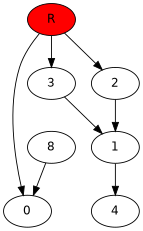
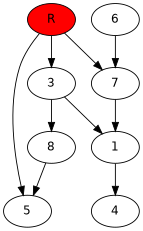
none -> (115, 20)
(115, 83) -> (115, 83)
none -> (51, 111)
(28, 211) -> (28, 211)
